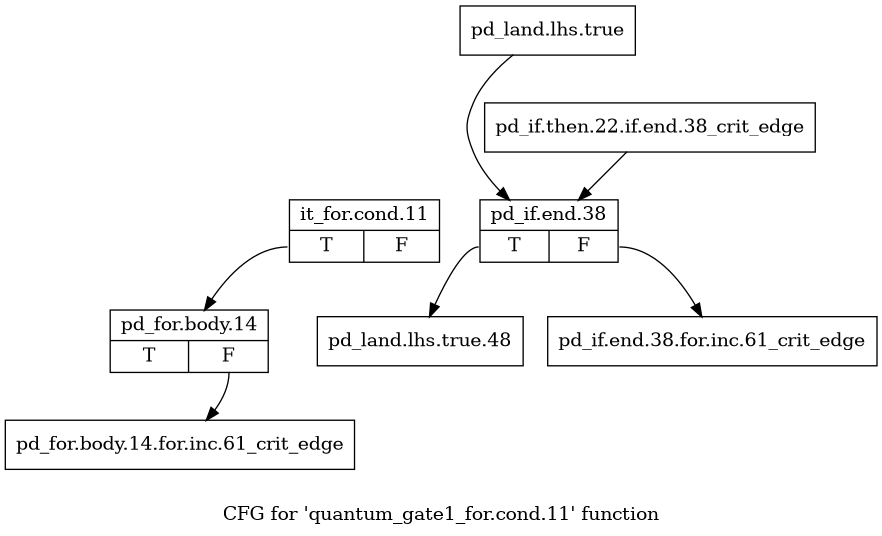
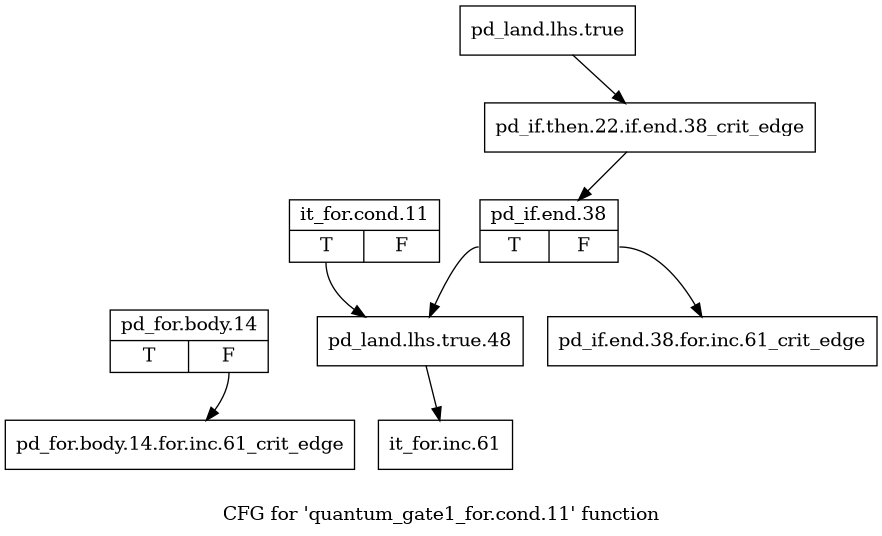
(468, 120) -> (594, 75)
(244, 264) -> (334, 289)
none -> (445, 445)
